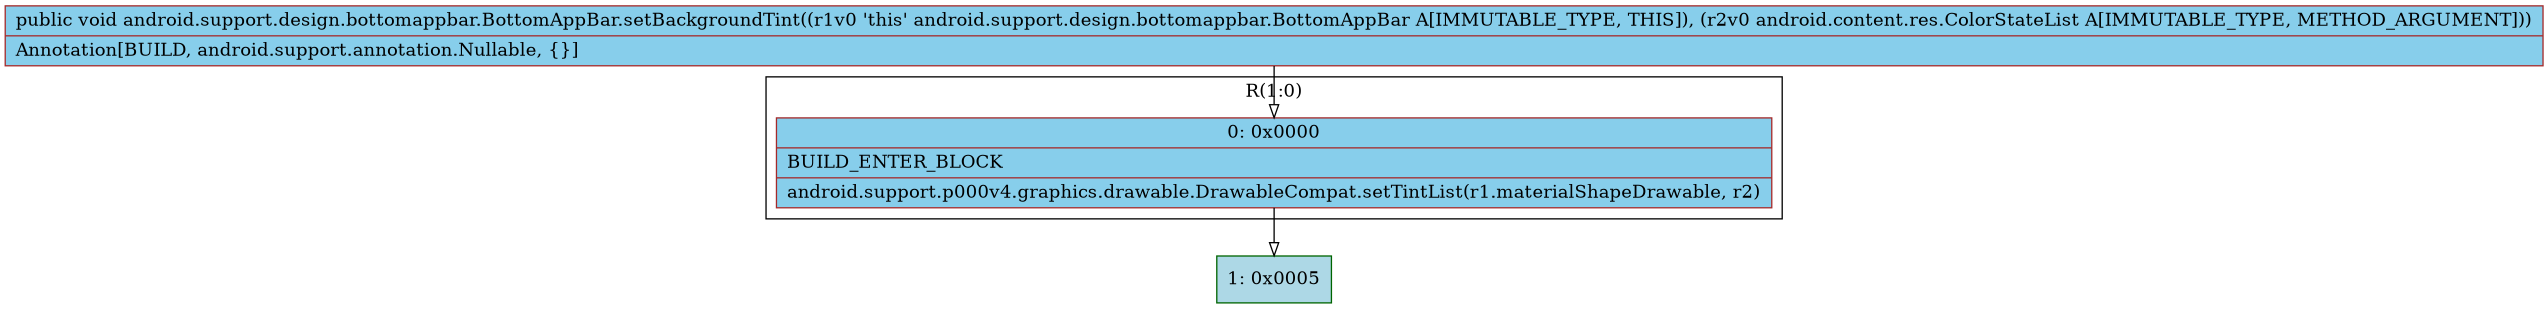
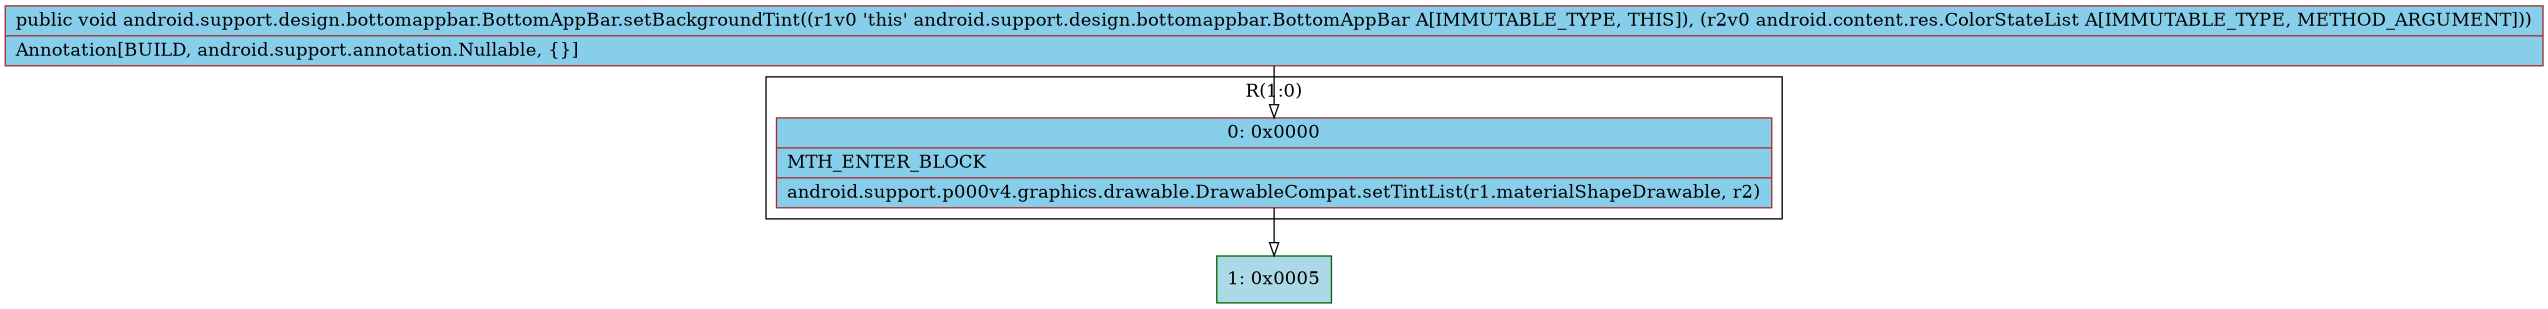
(895, 162) -> (887, 162)
